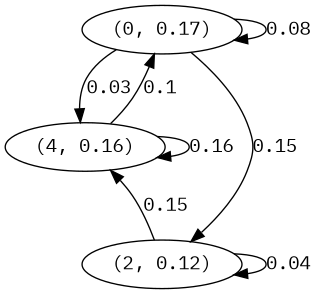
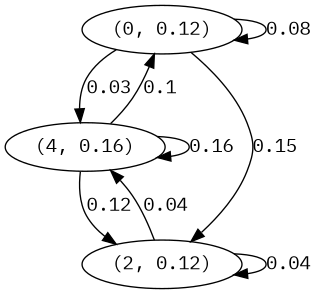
(162, 30) -> (162, 30)
(166, 206) -> (166, 206)
none -> (83, 208)
